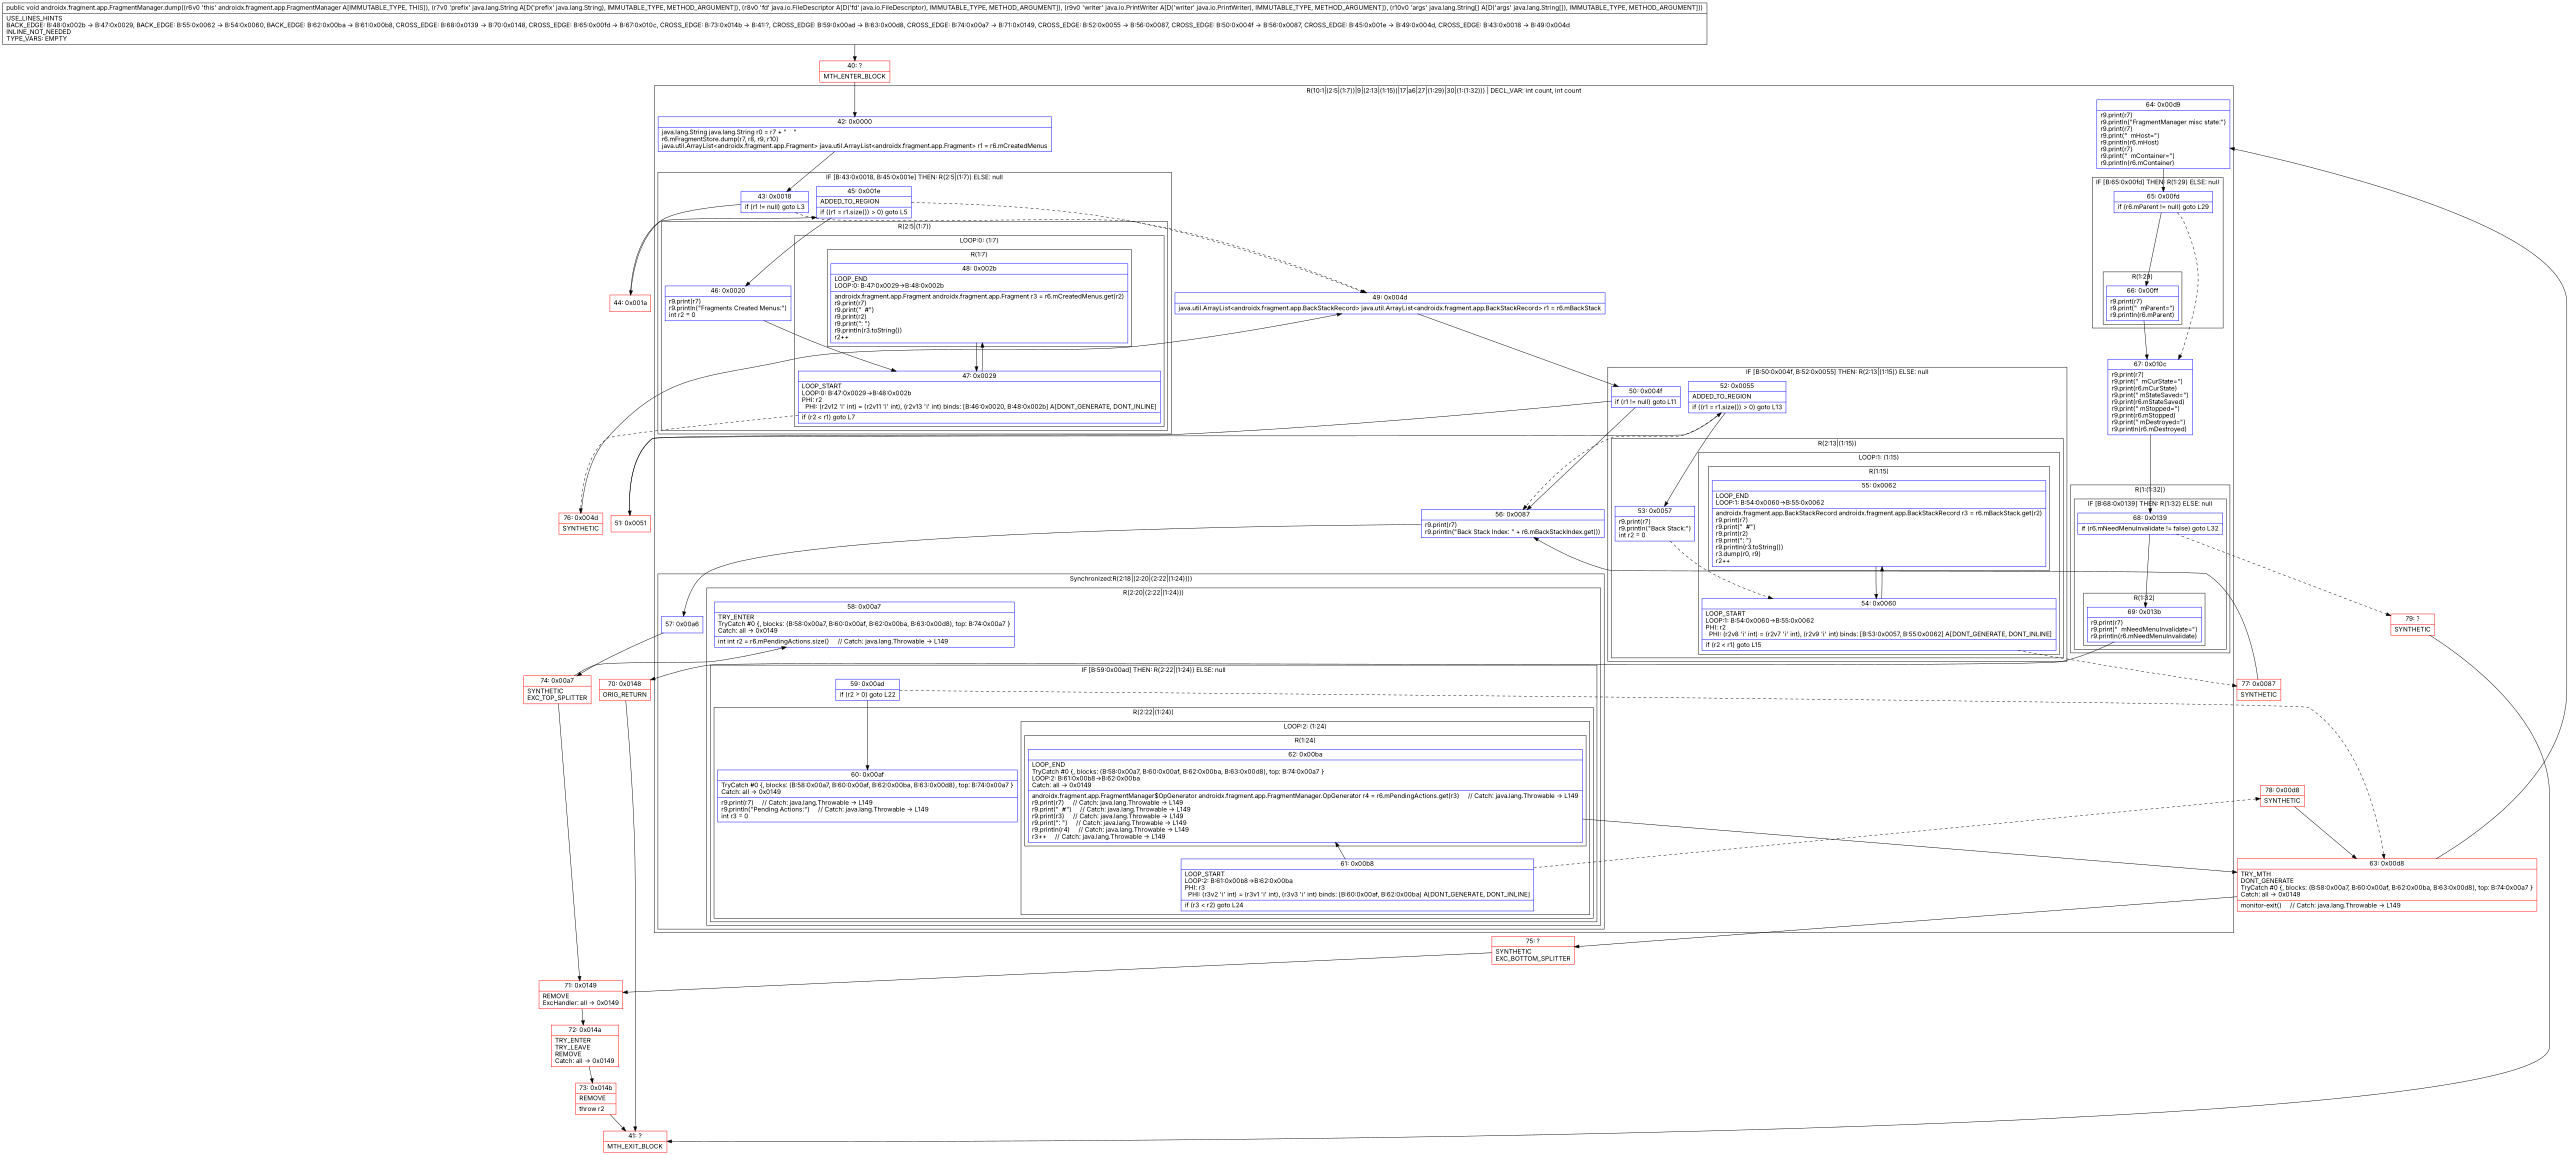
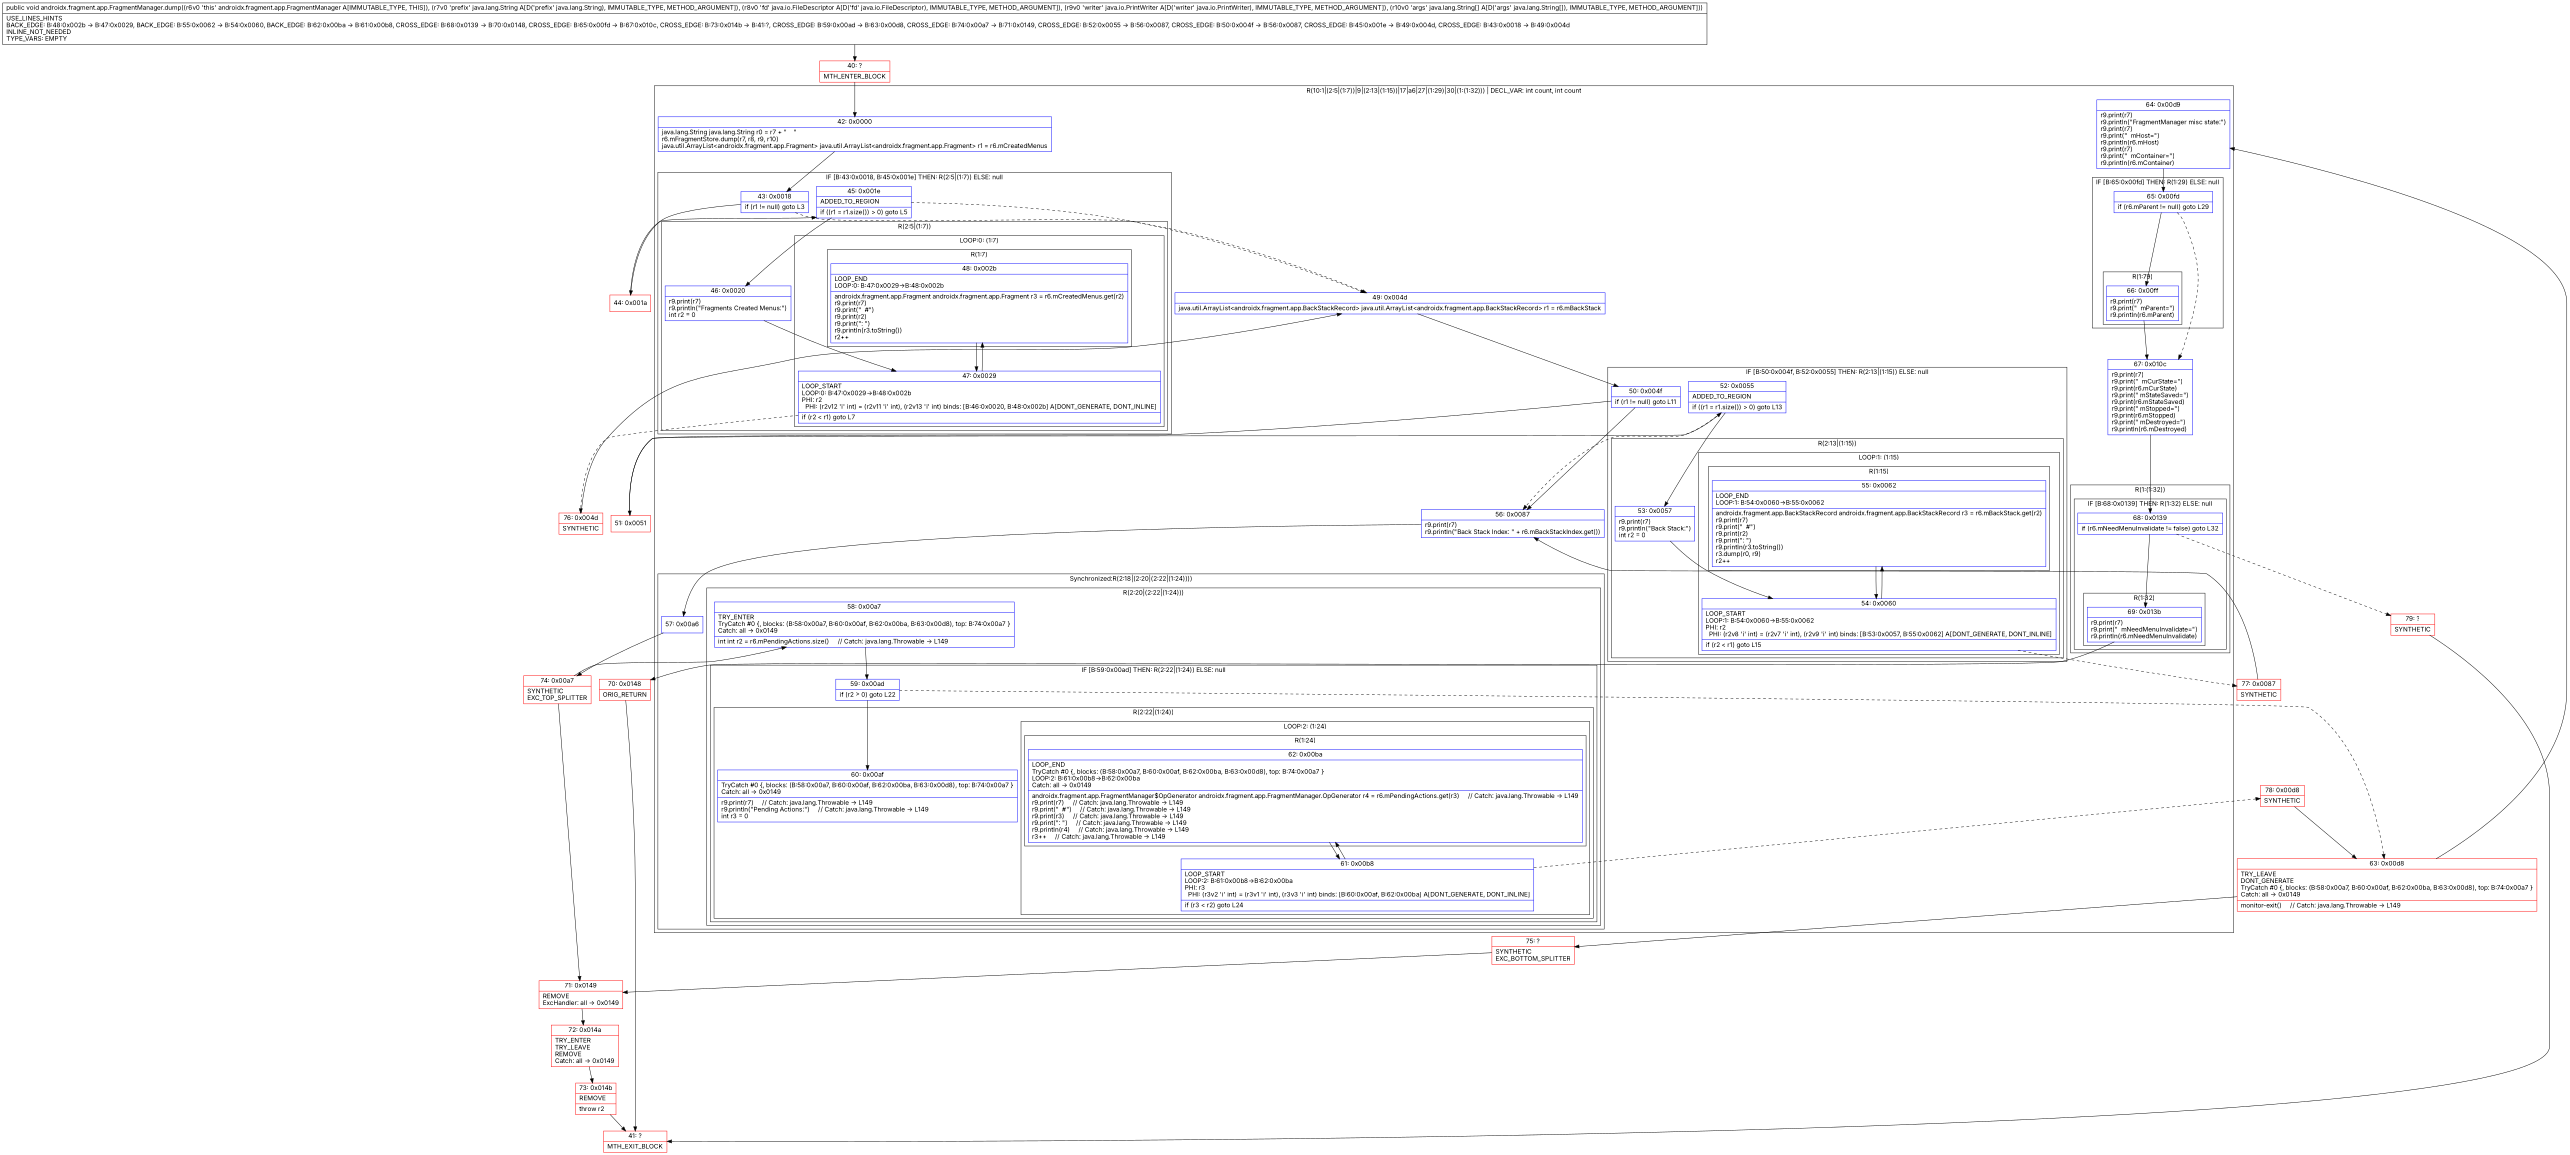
(2143, 277) -> (2143, 277)
(1716, 575) -> (1716, 575)
none -> (866, 660)
(1907, 845) -> (1333, 849)
(2256, 874) -> (2259, 874)
